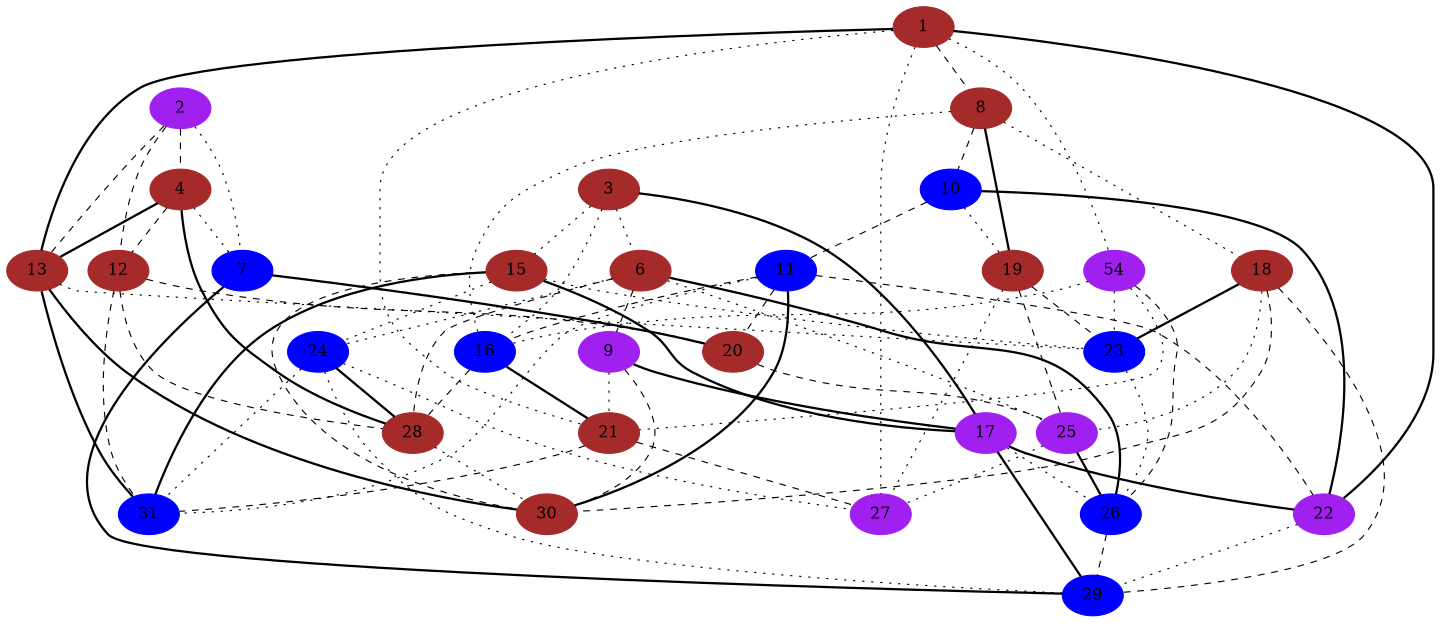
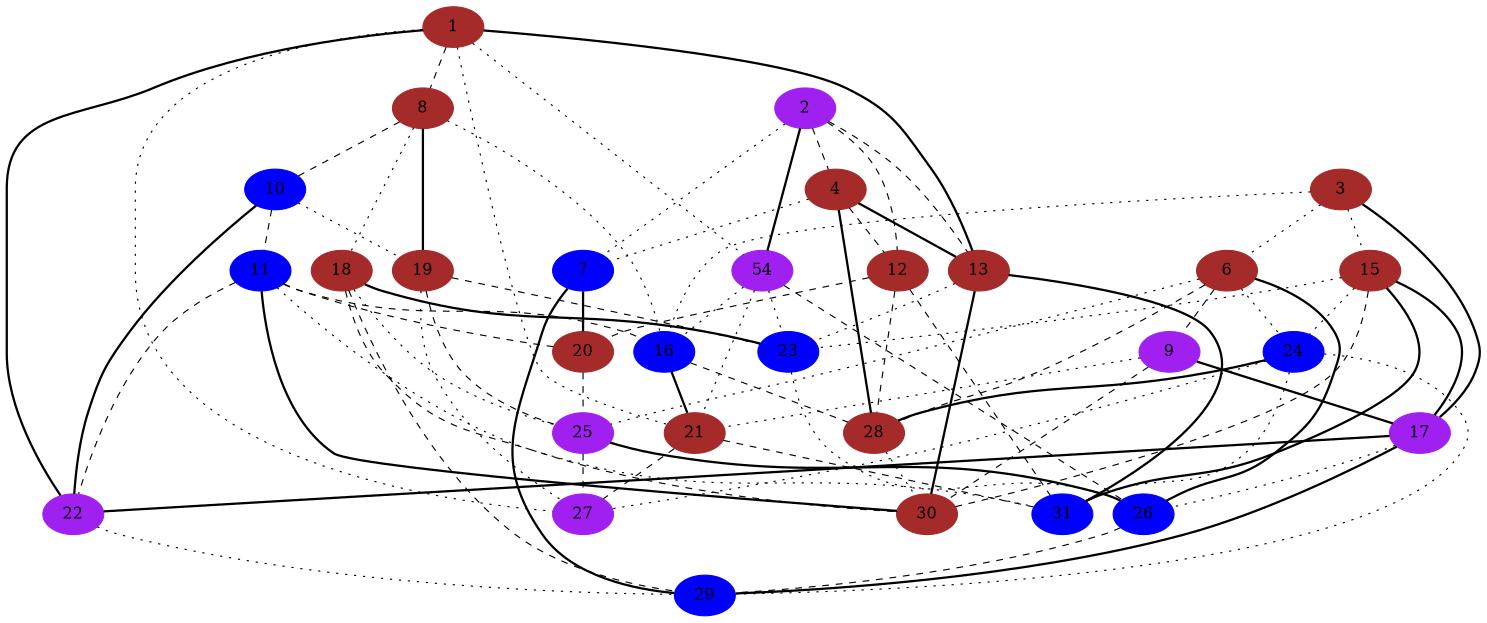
none -> (784, 189)
(992, 468) -> (583, 474)
